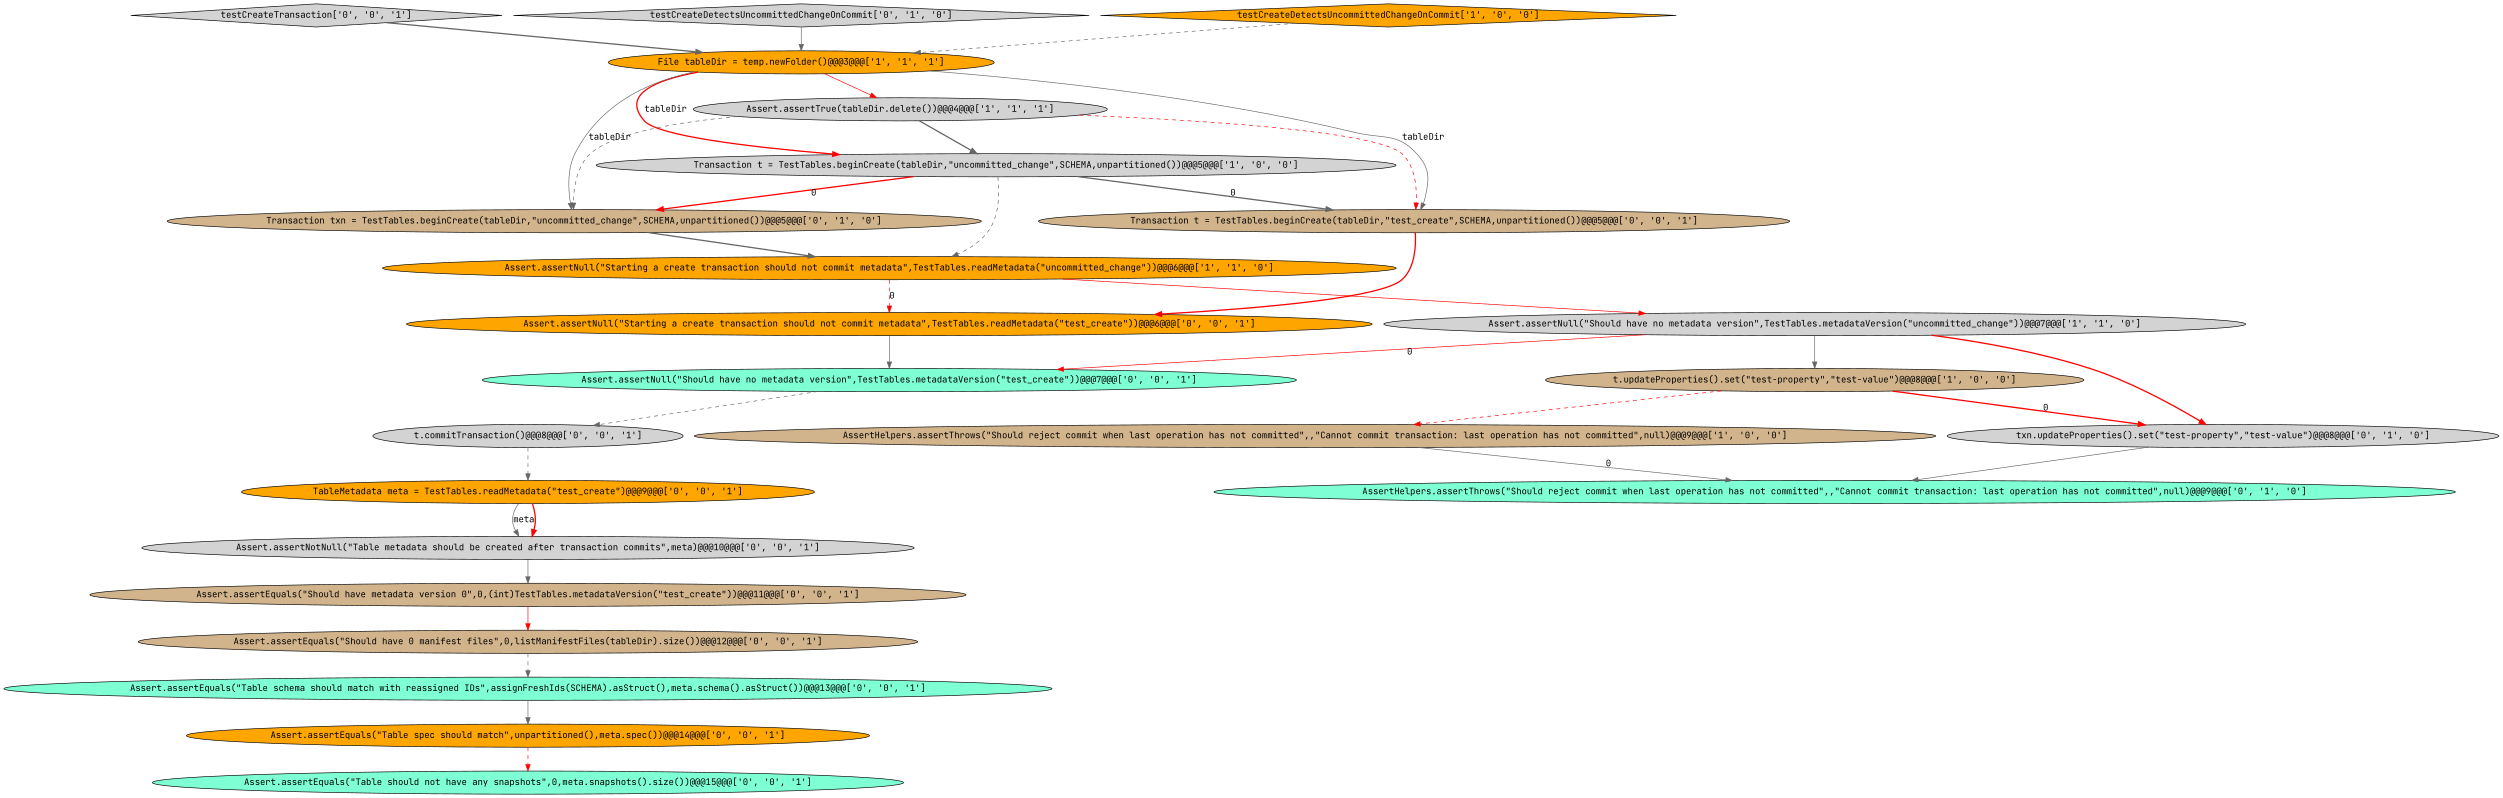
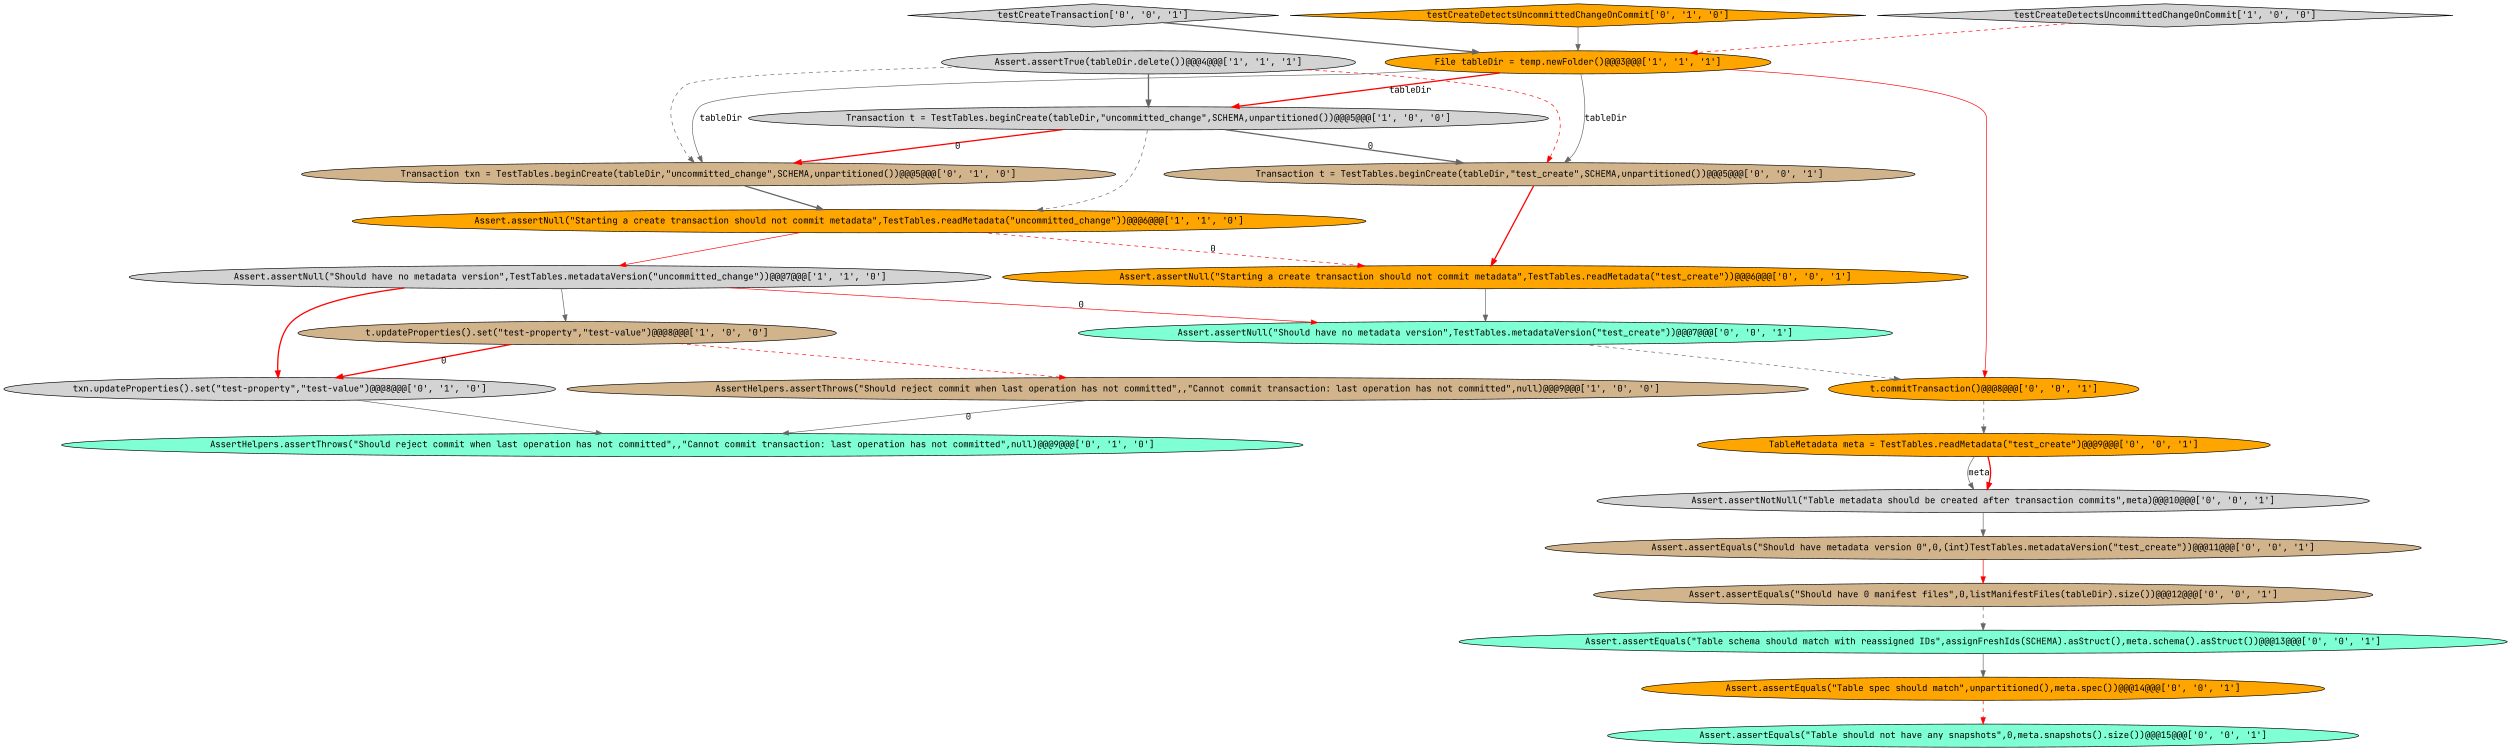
(801, 15) -> (1578, 15)
(1388, 15) -> (2165, 15)
(1108, 38) -> (1885, 38)
(848, 84) -> (1983, 112)
(528, 436) -> (1984, 389)
